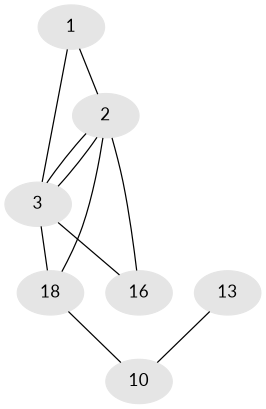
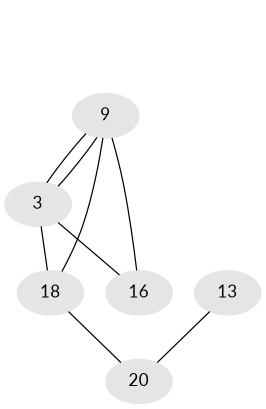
(71, 27) -> none
(106, 116) -> (106, 116)
(139, 381) -> (139, 381)
